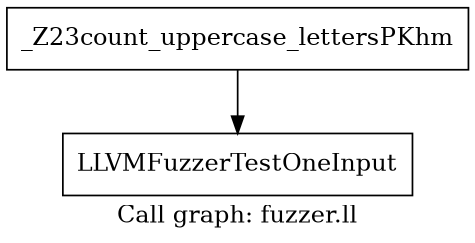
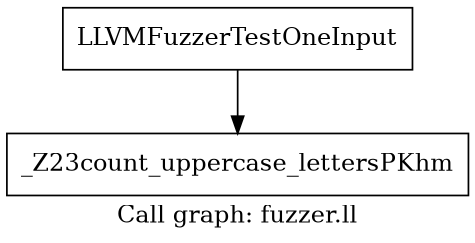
(238, 93) -> (238, 93)
